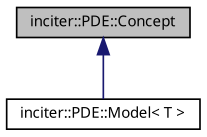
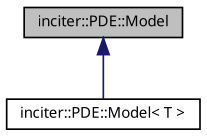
(103, 22) -> (103, 22)
